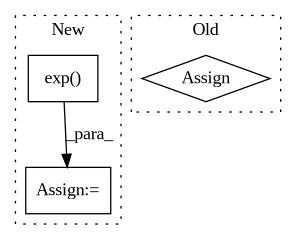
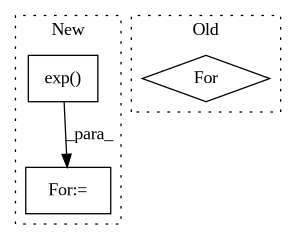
(206, 79) -> (206, 79)
(68, 191) -> (68, 191)
